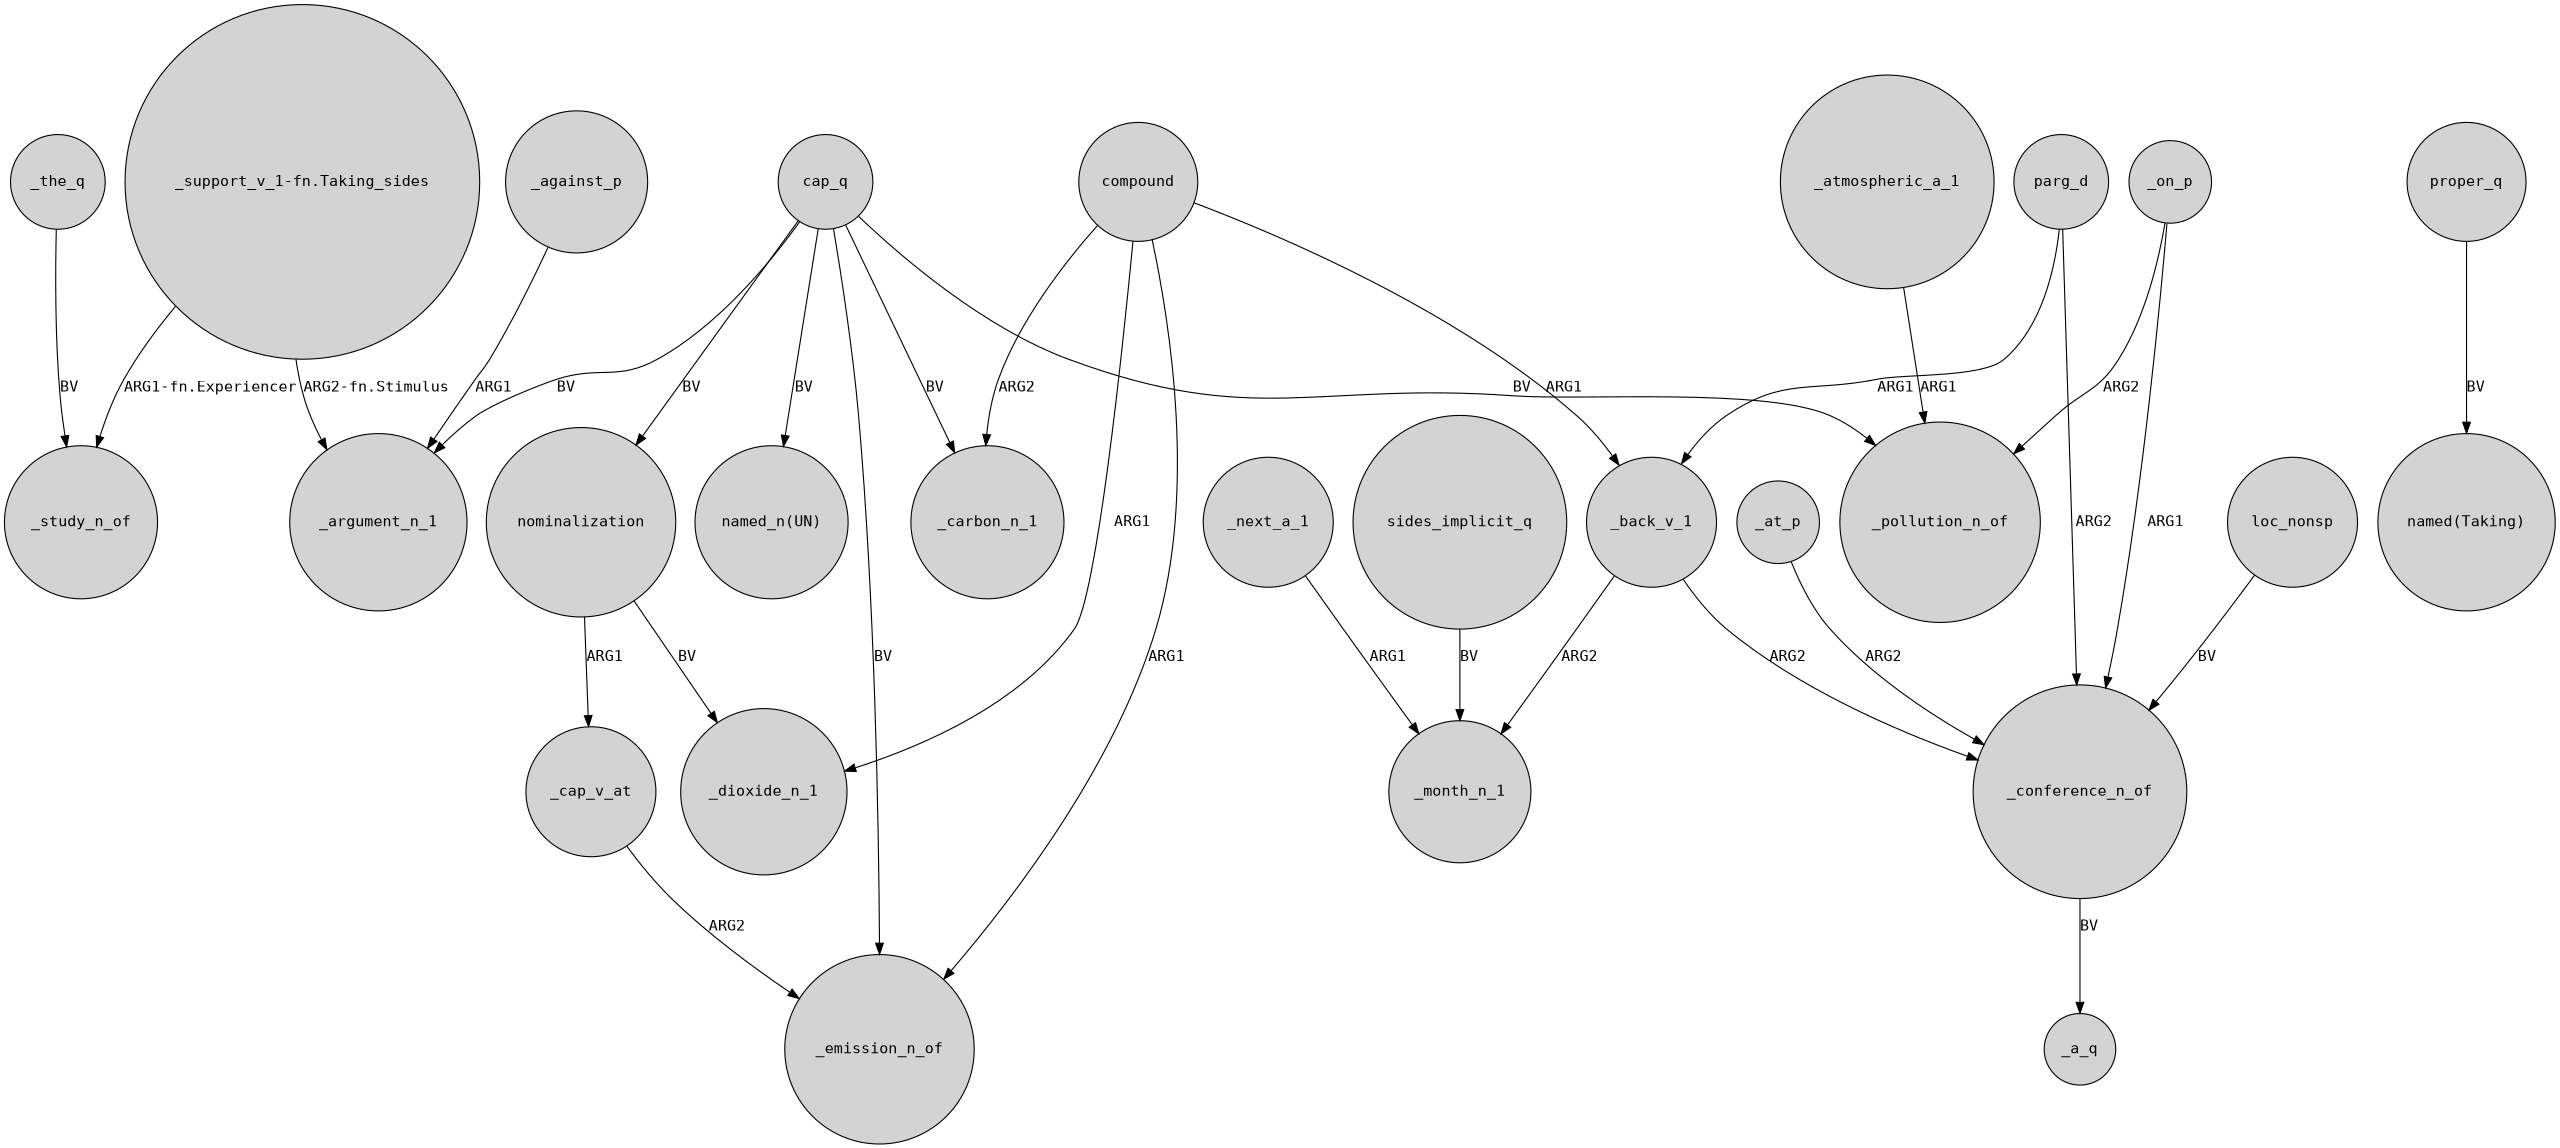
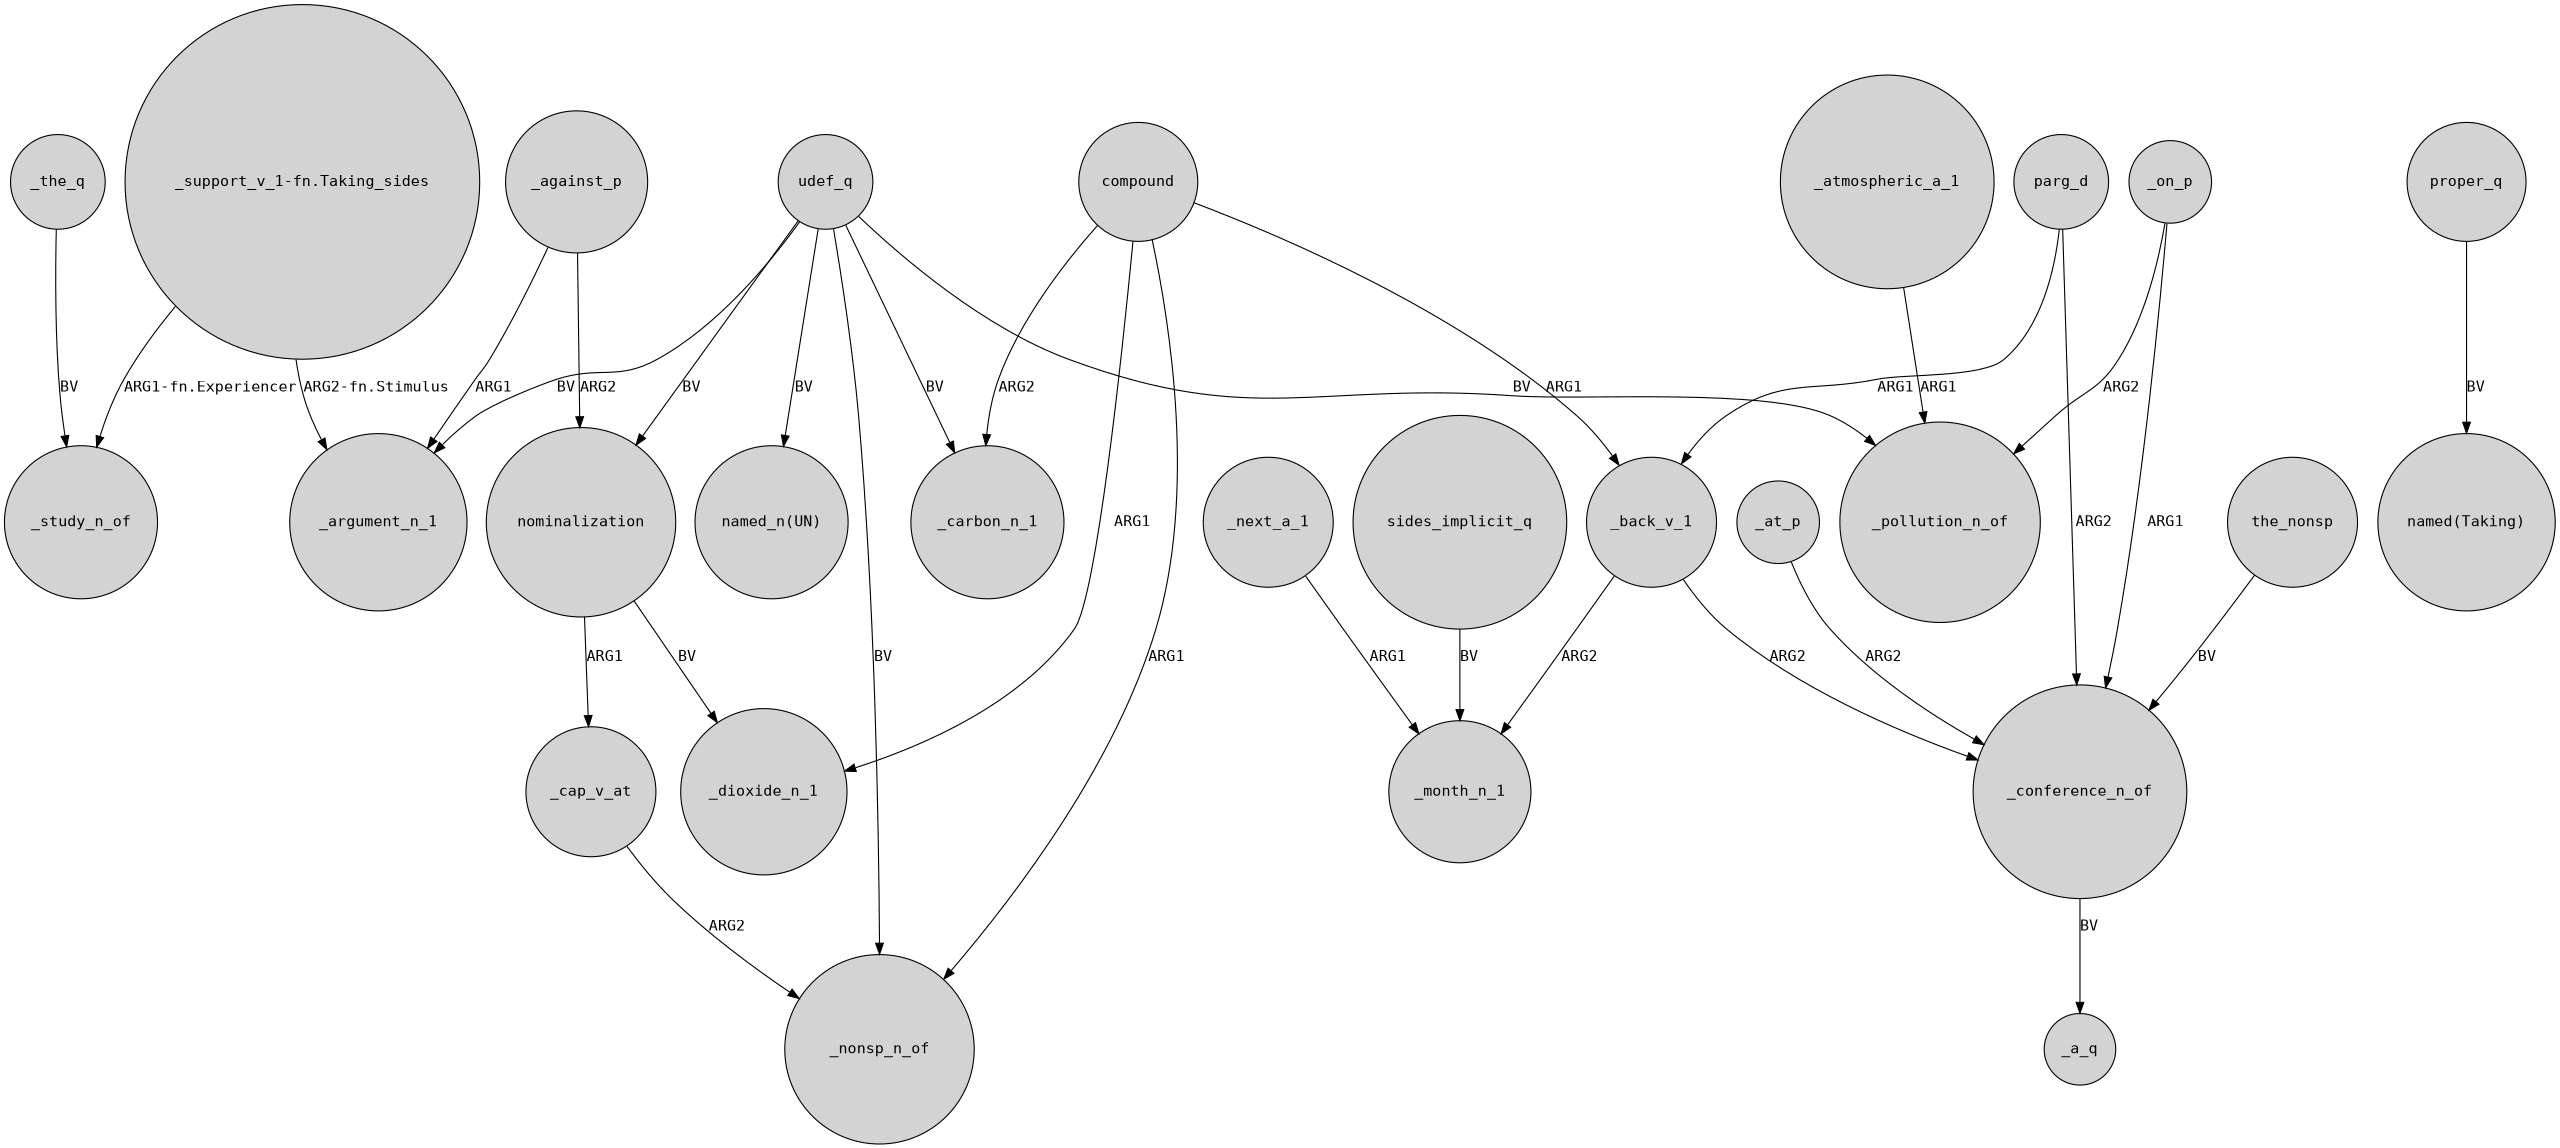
(826, 182) -> (826, 182)
none -> (579, 335)
(2293, 522) -> (2293, 522)
(880, 1049) -> (880, 1049)
